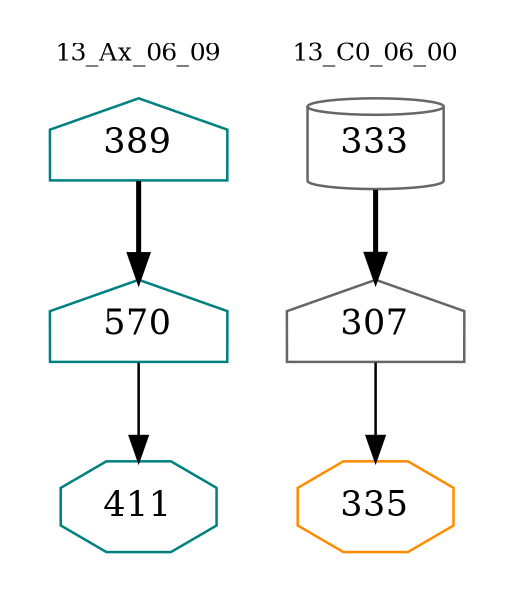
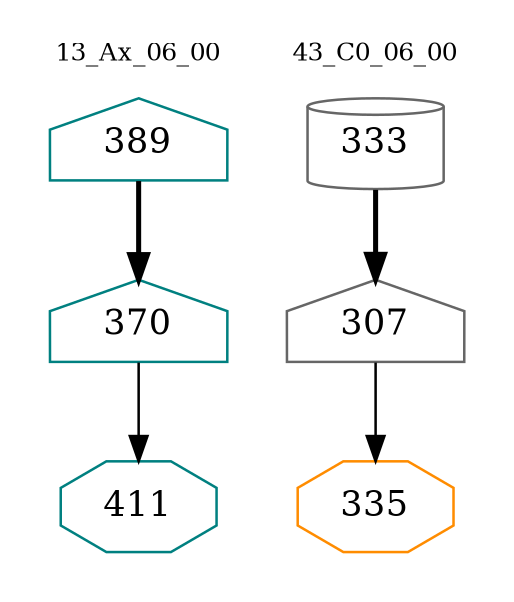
(139, 54) -> (139, 54)
(376, 54) -> (376, 54)
(139, 325) -> (139, 325)
